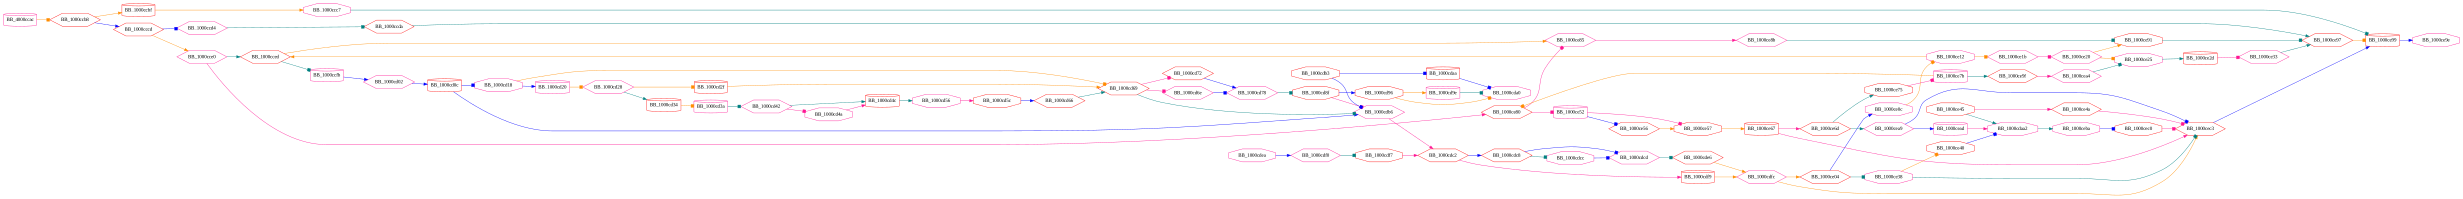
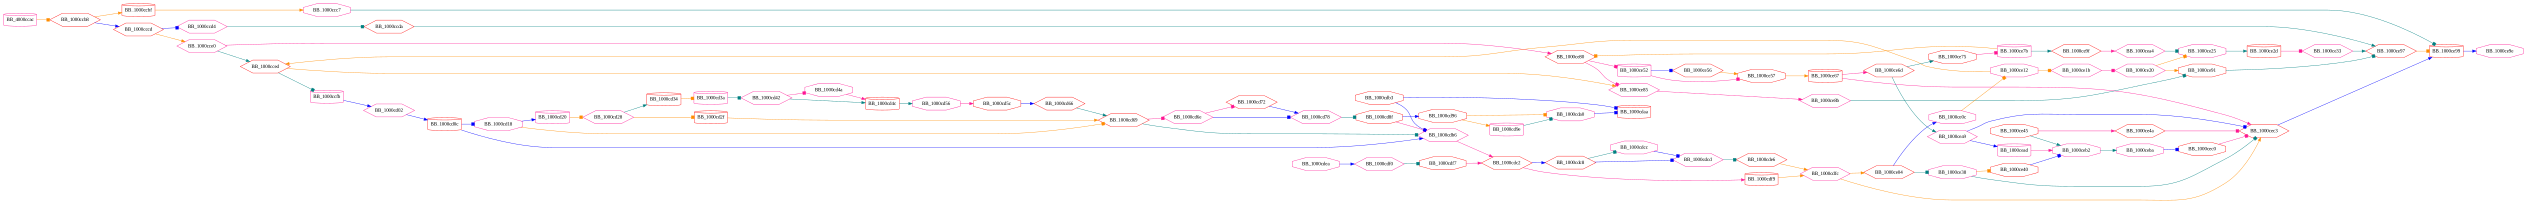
(1154, 81) -> (1218, 110)
(1473, 83) -> (1604, 113)
(2013, 129) -> (2076, 150)
